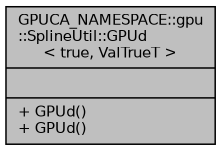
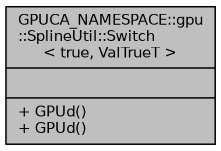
(83, 37) -> (87, 37)
